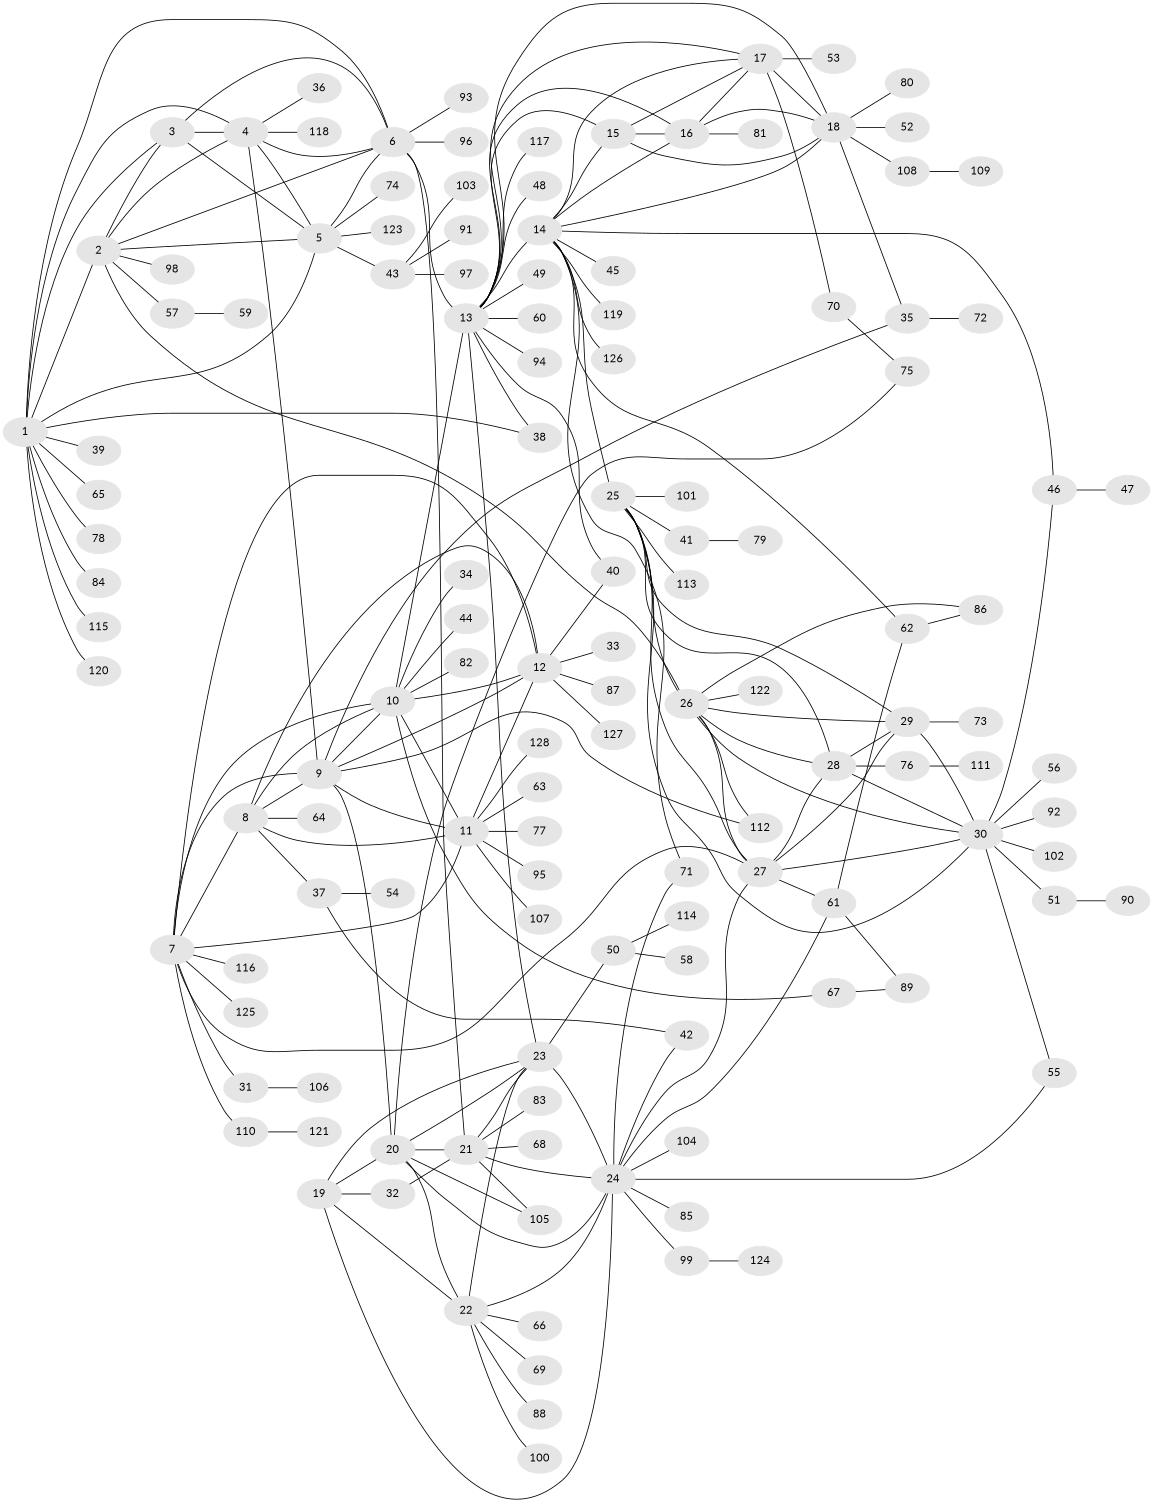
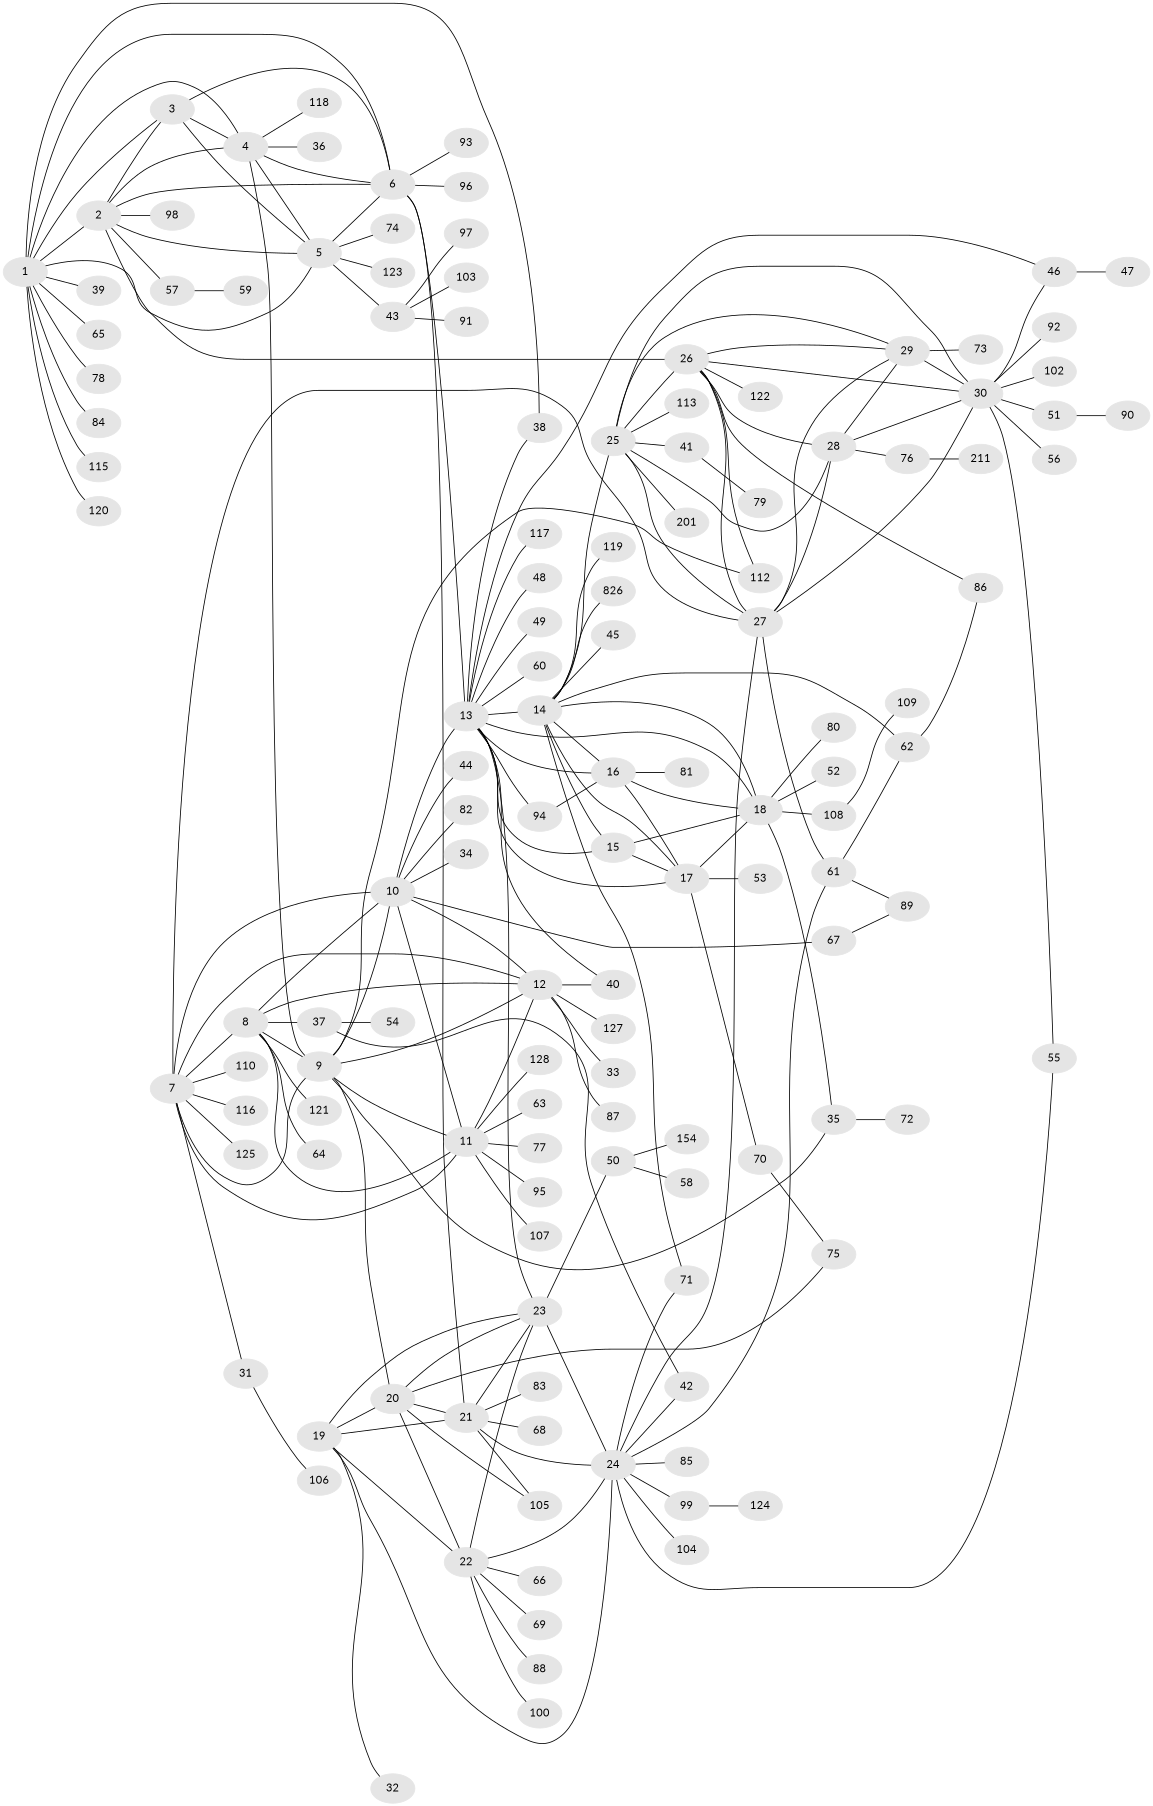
(650, 134) -> (581, 792)
(889, 234) -> (639, 314)
(613, 359) -> (613, 591)
(687, 497) -> (687, 523)
(981, 766) -> (981, 459)
(687, 916) -> (687, 1139)
(283, 1132) -> (284, 1068)
(429, 1173) -> (393, 1427)
(505, 1238) -> none
